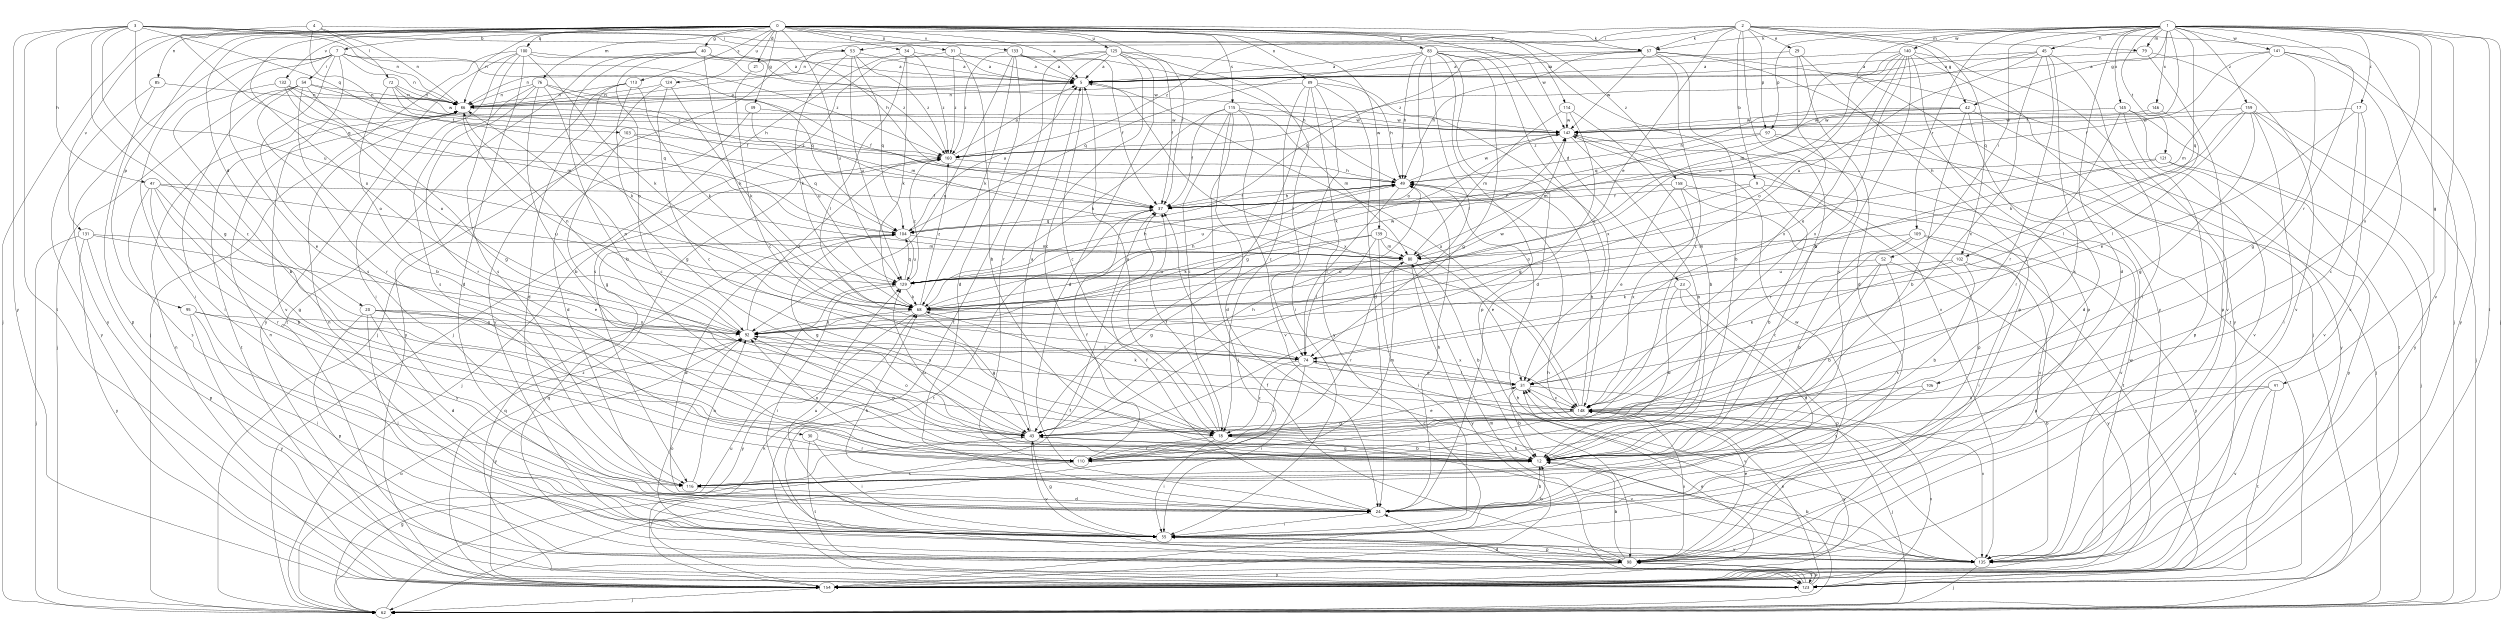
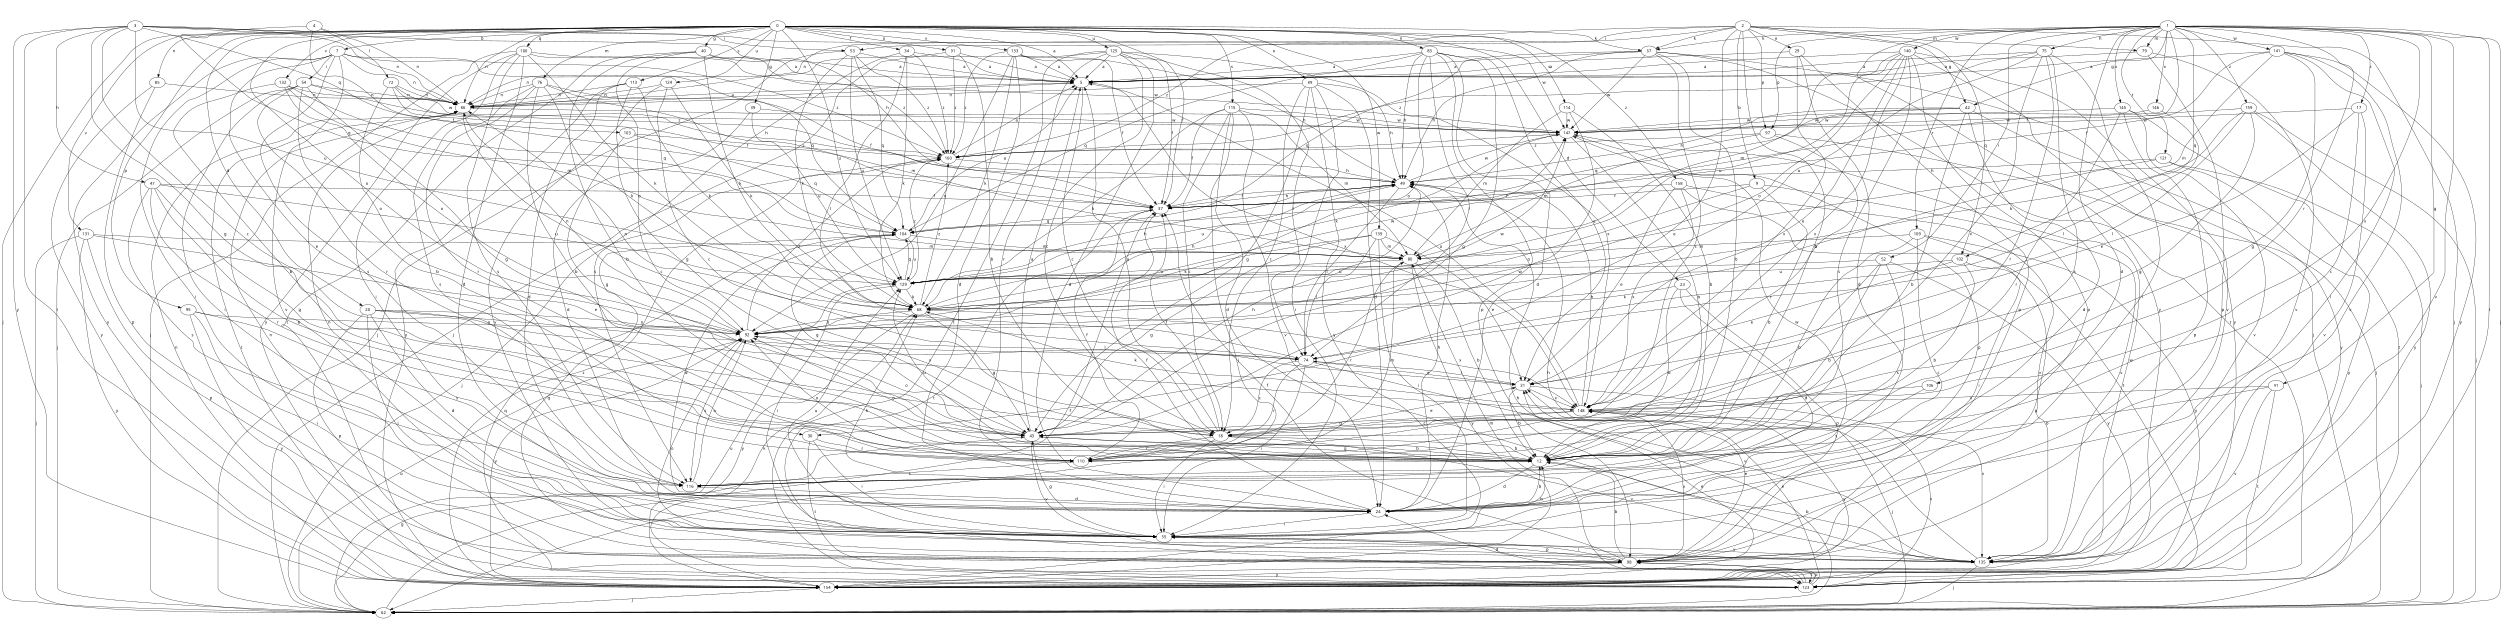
(948, 32) -> none
(2044, 51) -> (2044, 51)
(756, 67) -> none
(1837, 214) -> none
(1520, 272) -> (1520, 272)
(1226, 282) -> (1367, 353)
none -> (707, 401)
(1633, 403) -> (1768, 463)
(1856, 481) -> (1934, 473)
none -> (1465, 499)
